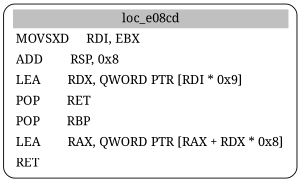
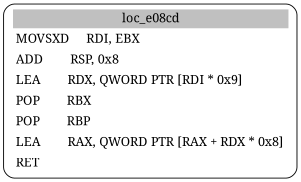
(53, 101) -> (54, 101)
